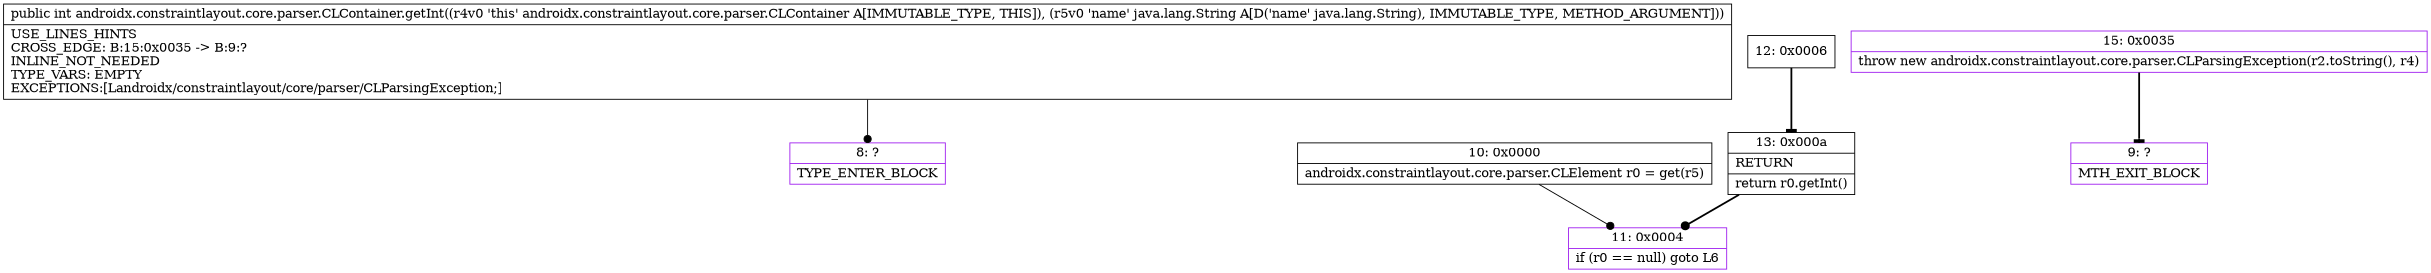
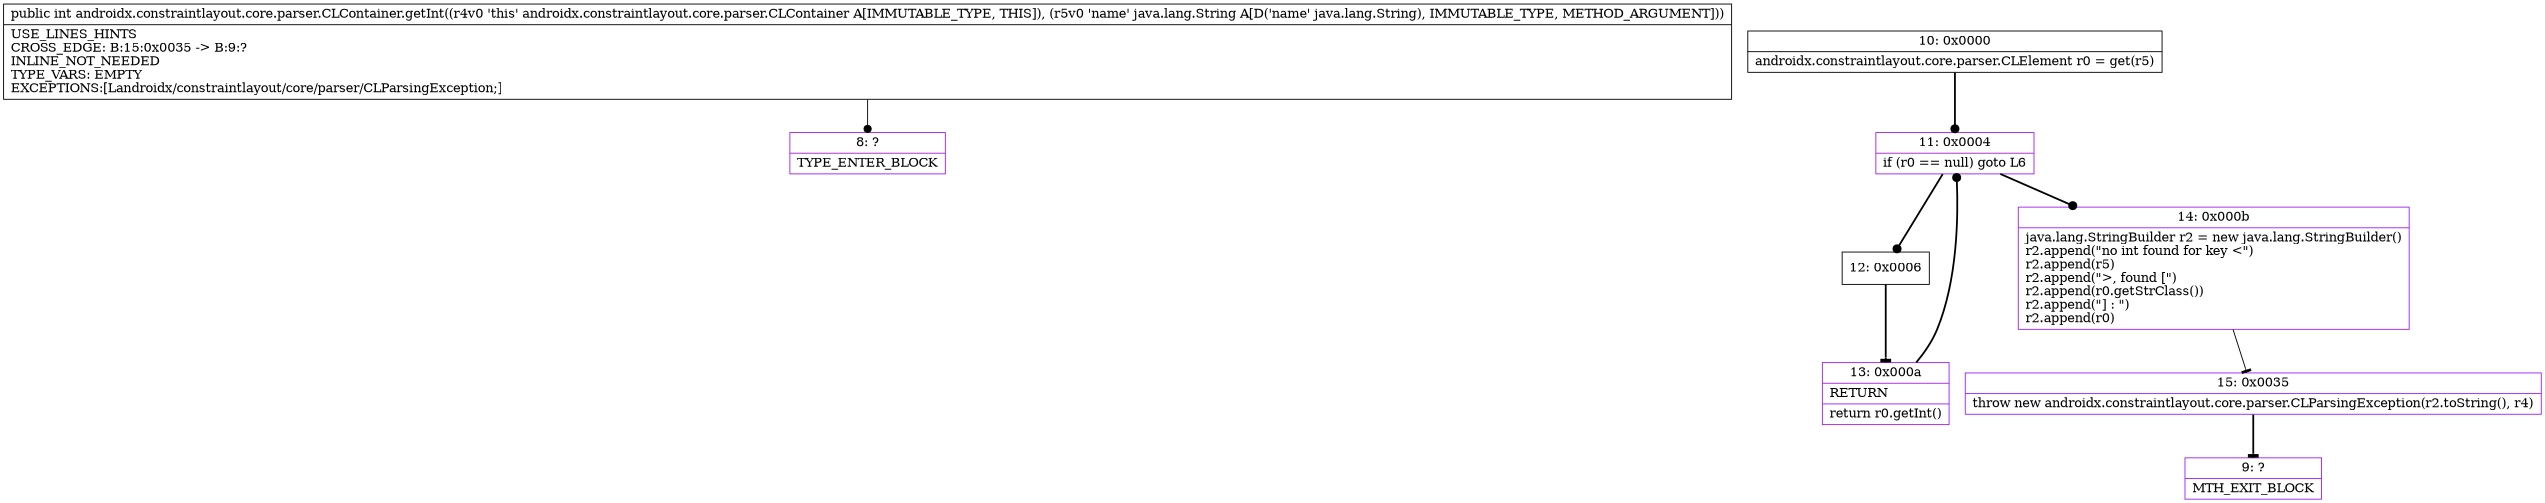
(1791, 164) -> (1886, 394)
(1573, 204) -> (1955, 99)
none -> (1921, 210)
none -> (2214, 268)
